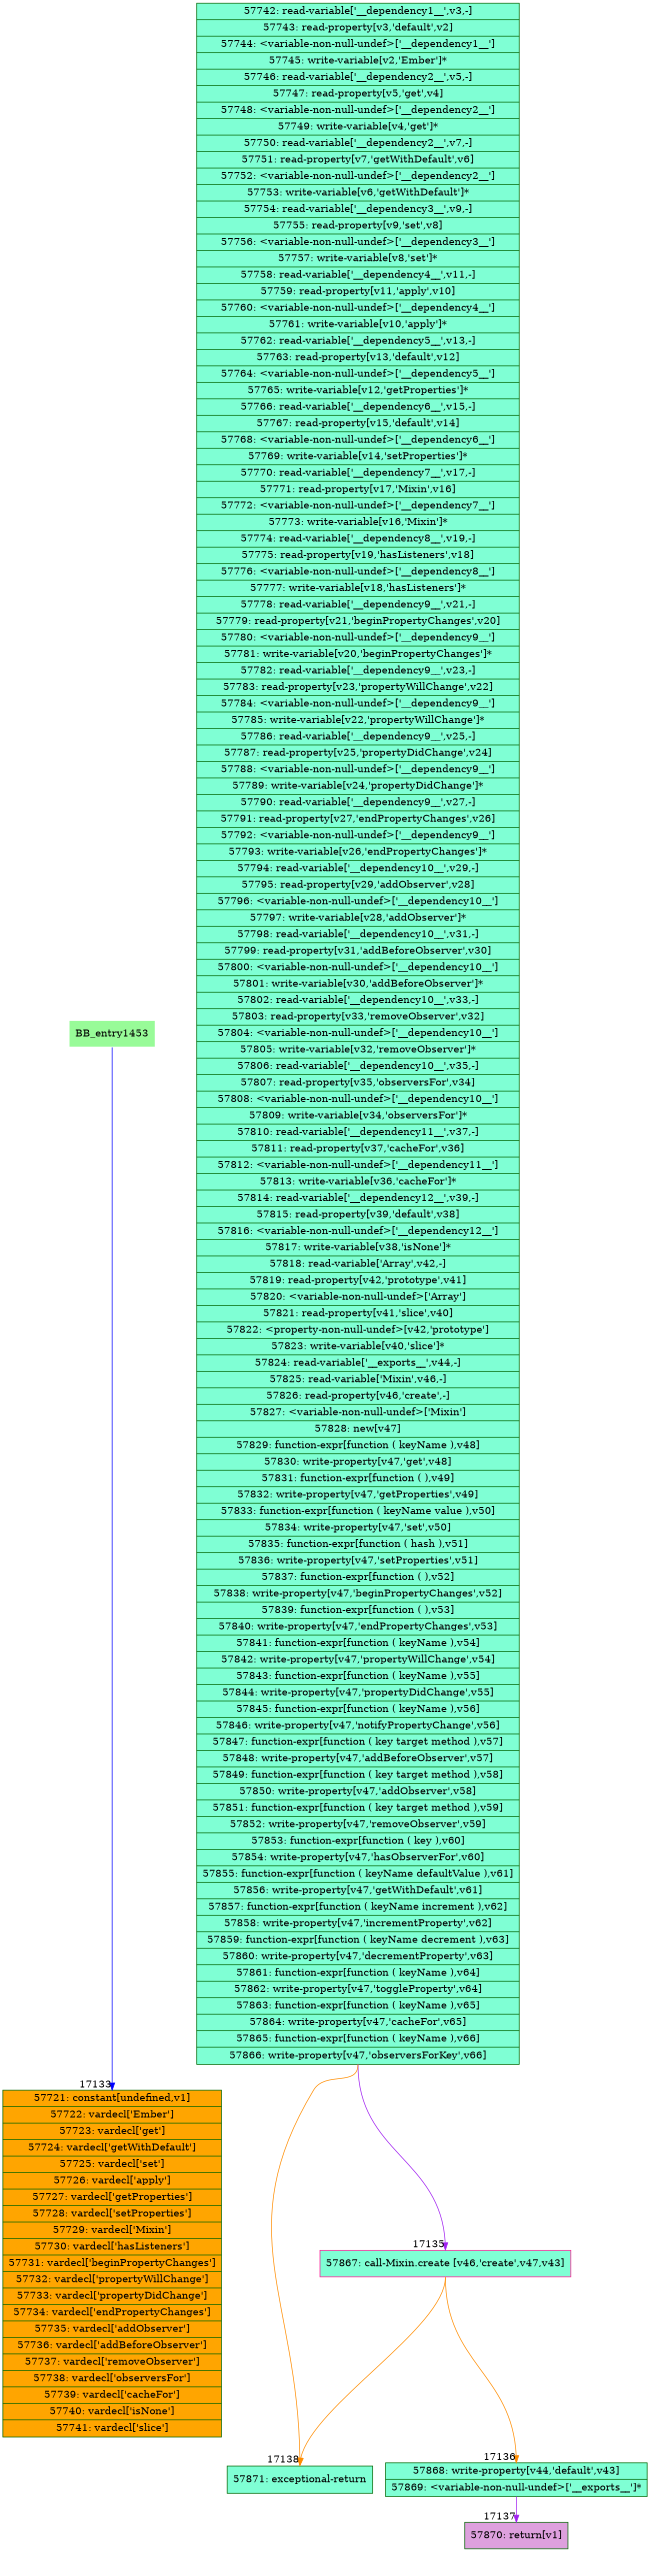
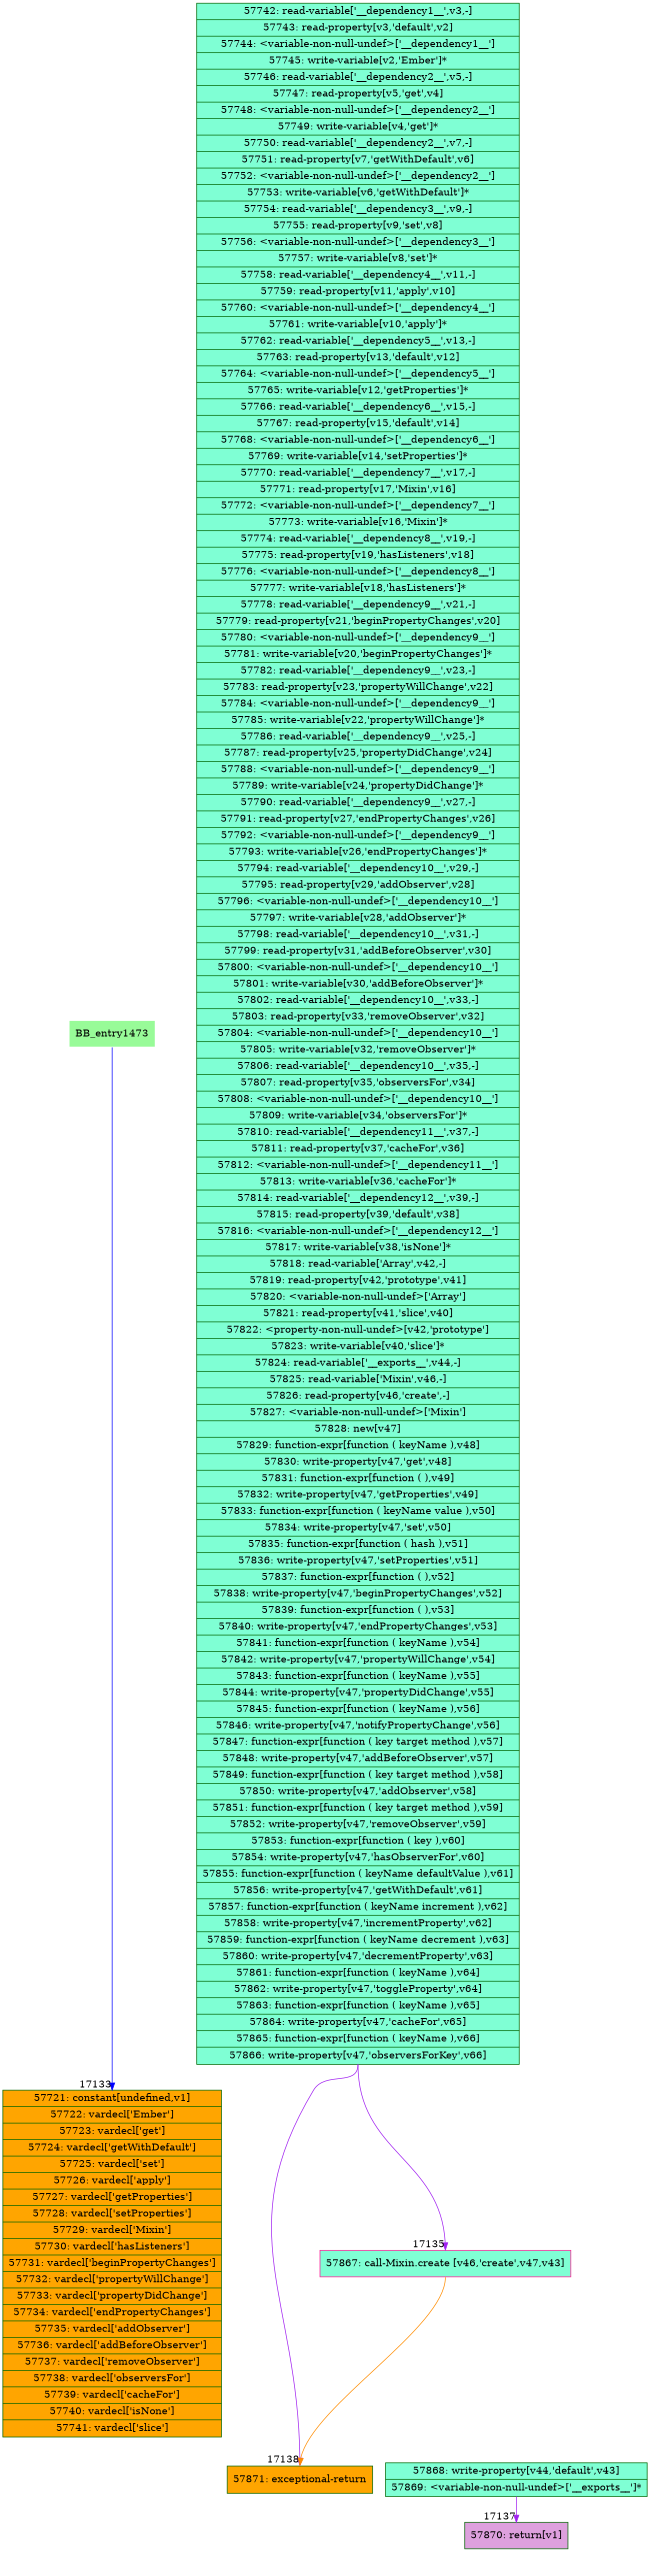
(112, 1034) -> (112, 1034)
(273, 2243) -> (273, 2243)
(479, 2367) -> none
(300, 2480) -> (300, 2480)
